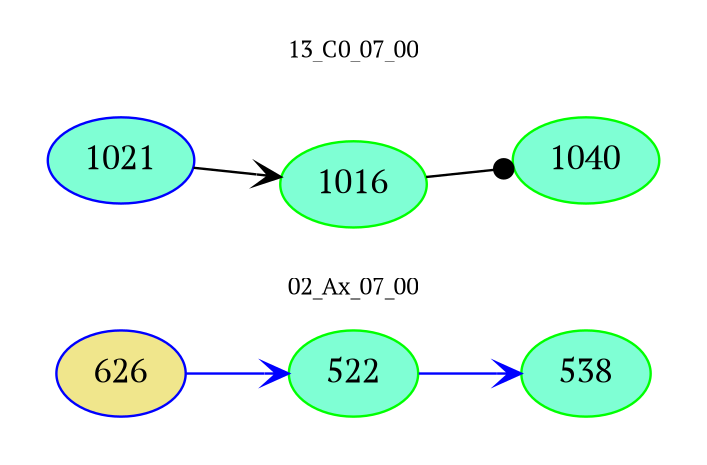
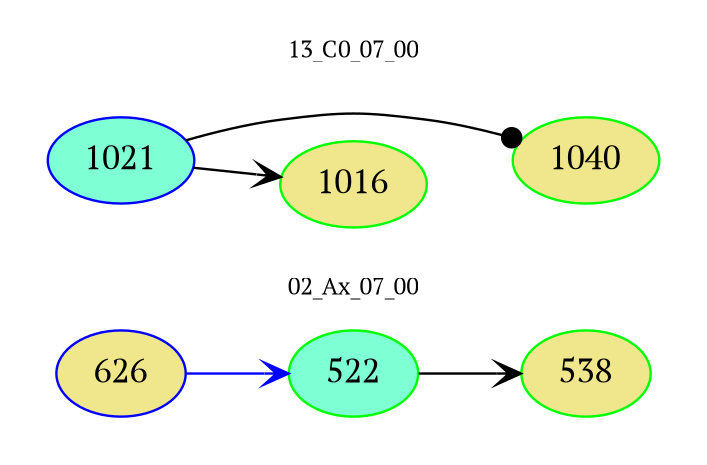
(586, 160) -> (586, 160)
(460, 173) -> (344, 114)
(354, 184) -> (354, 184)
(458, 374) -> (458, 374)
(586, 374) -> (586, 374)
